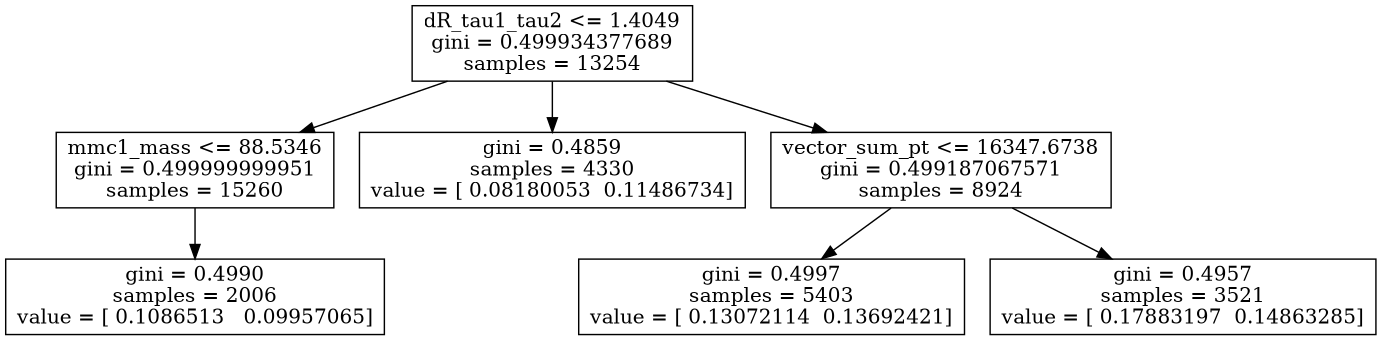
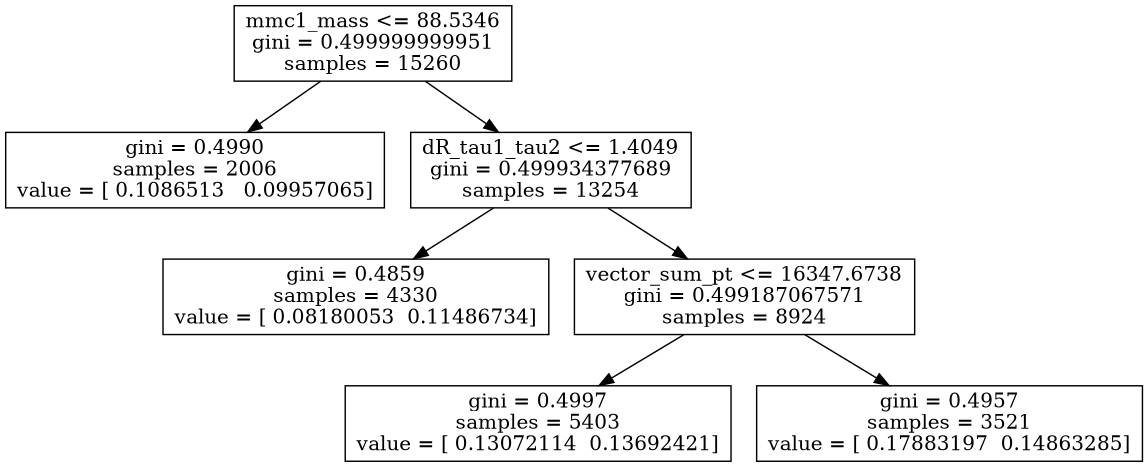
(381, 104) -> (456, 102)
